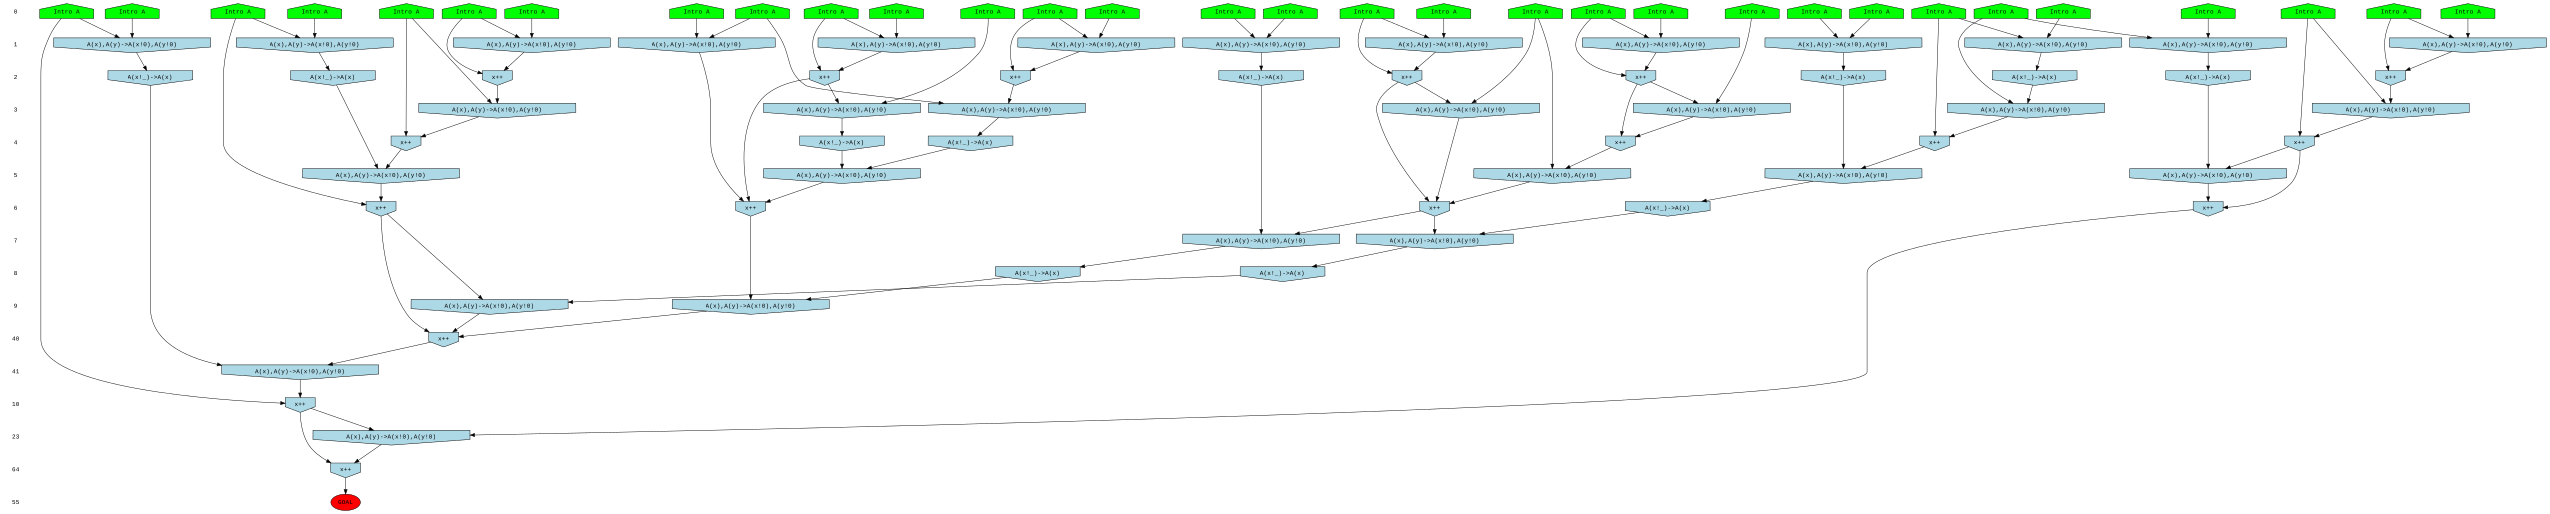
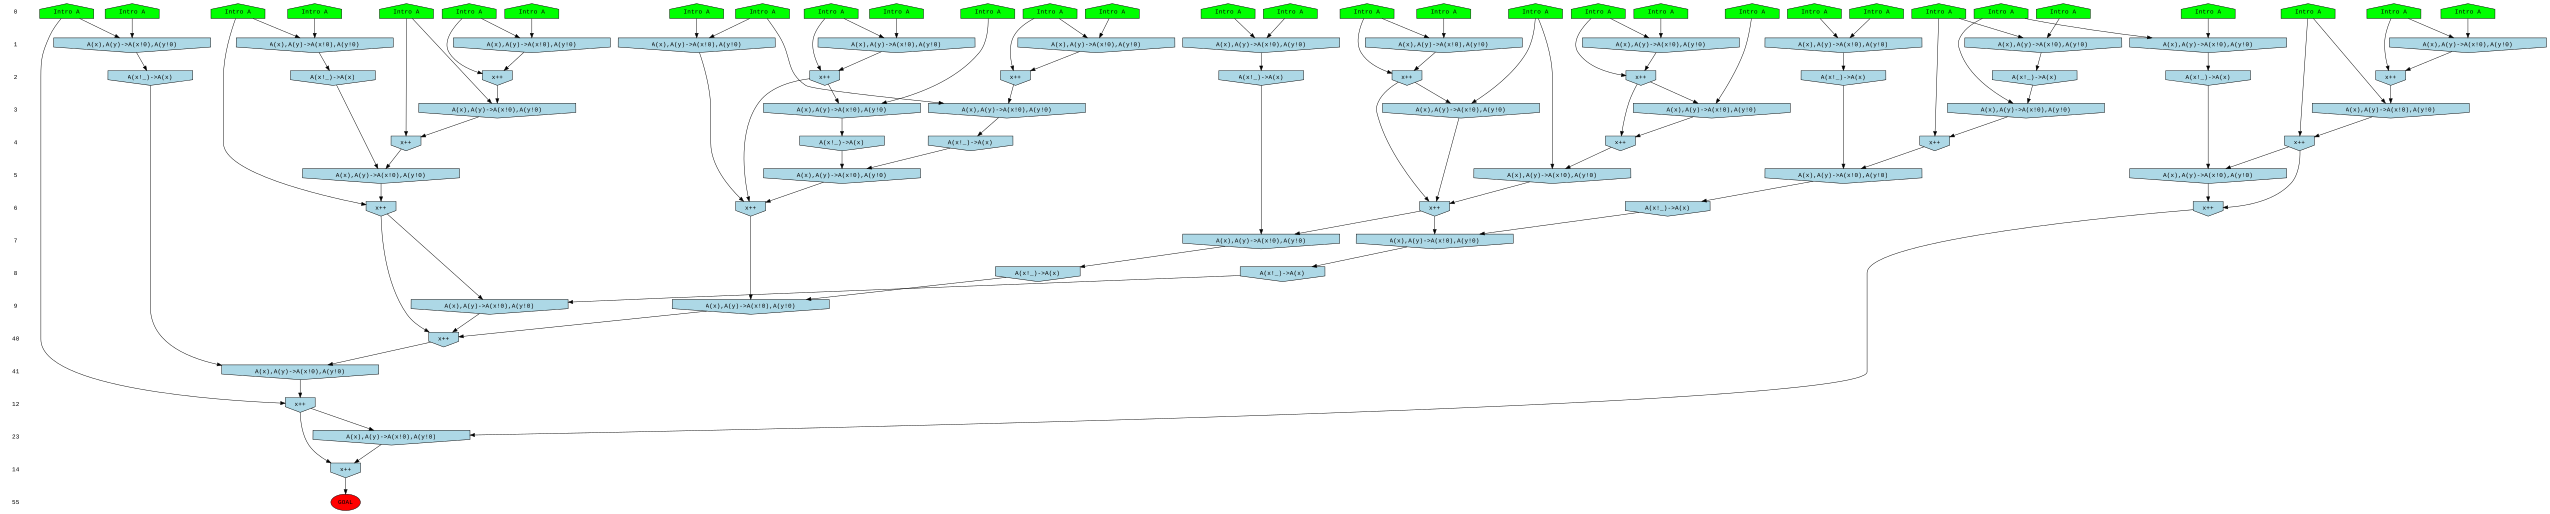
(16, 404) -> (16, 404)
(16, 470) -> (16, 470)
